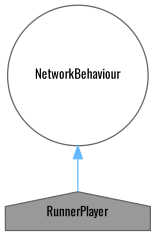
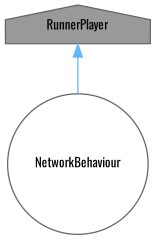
(78, 175) -> (78, 75)
